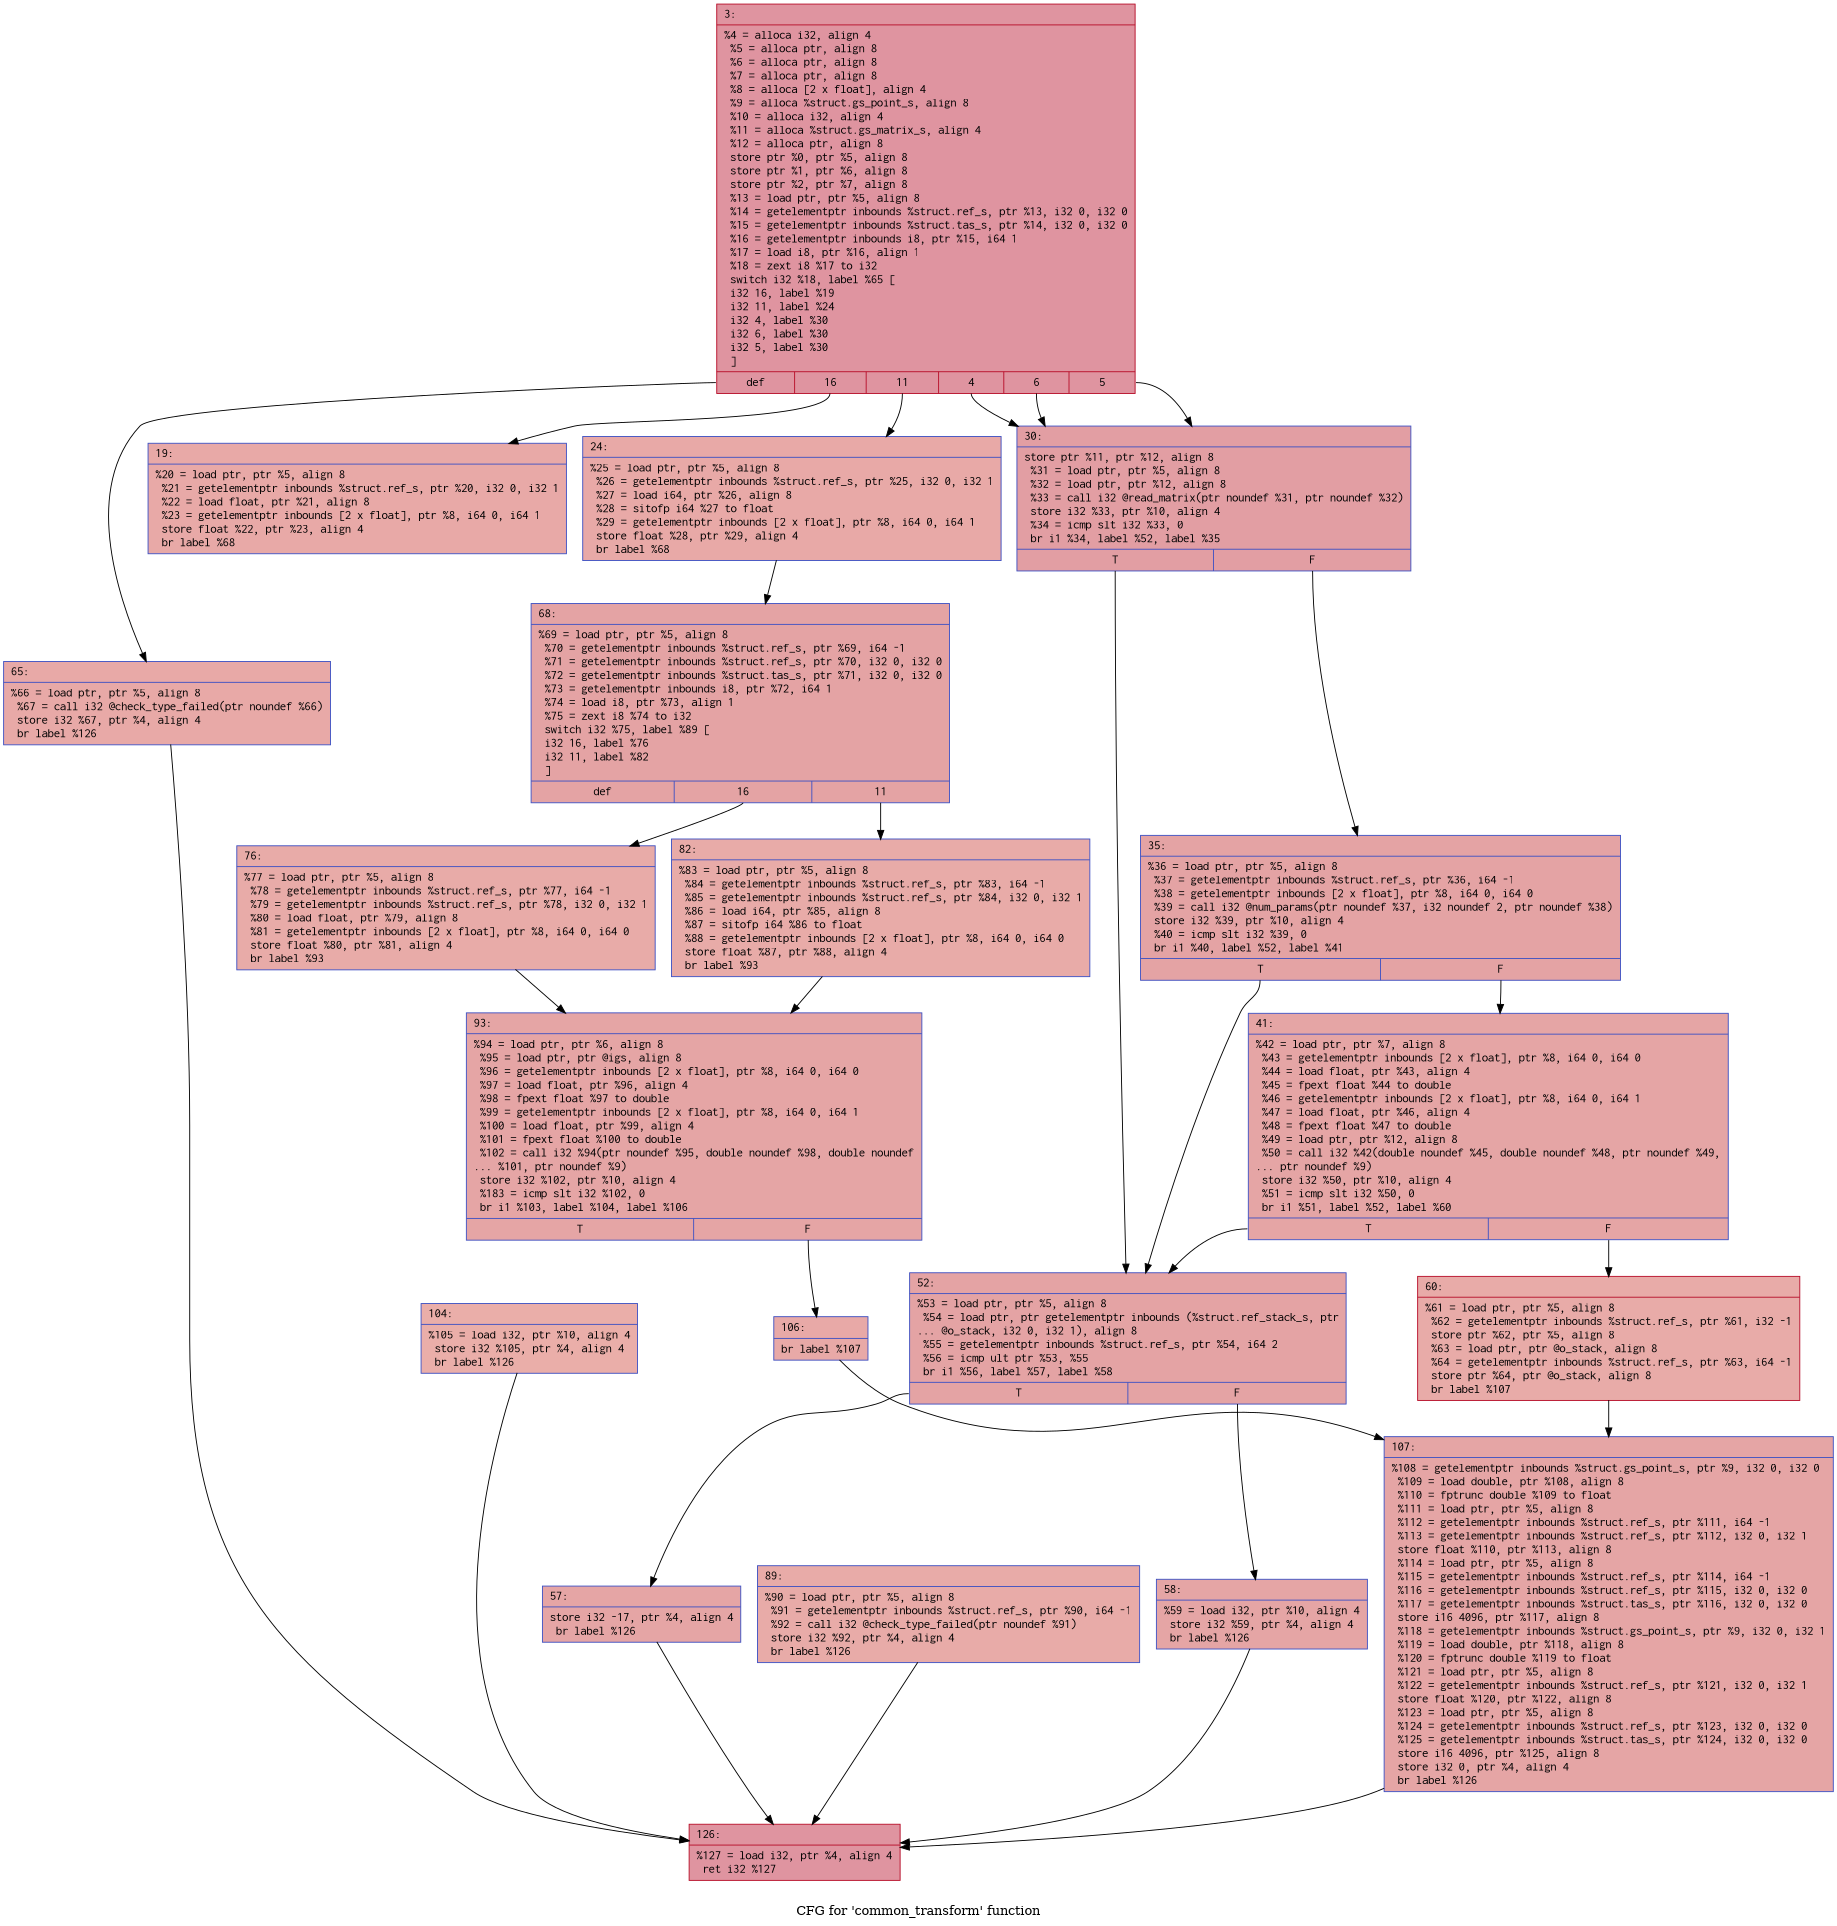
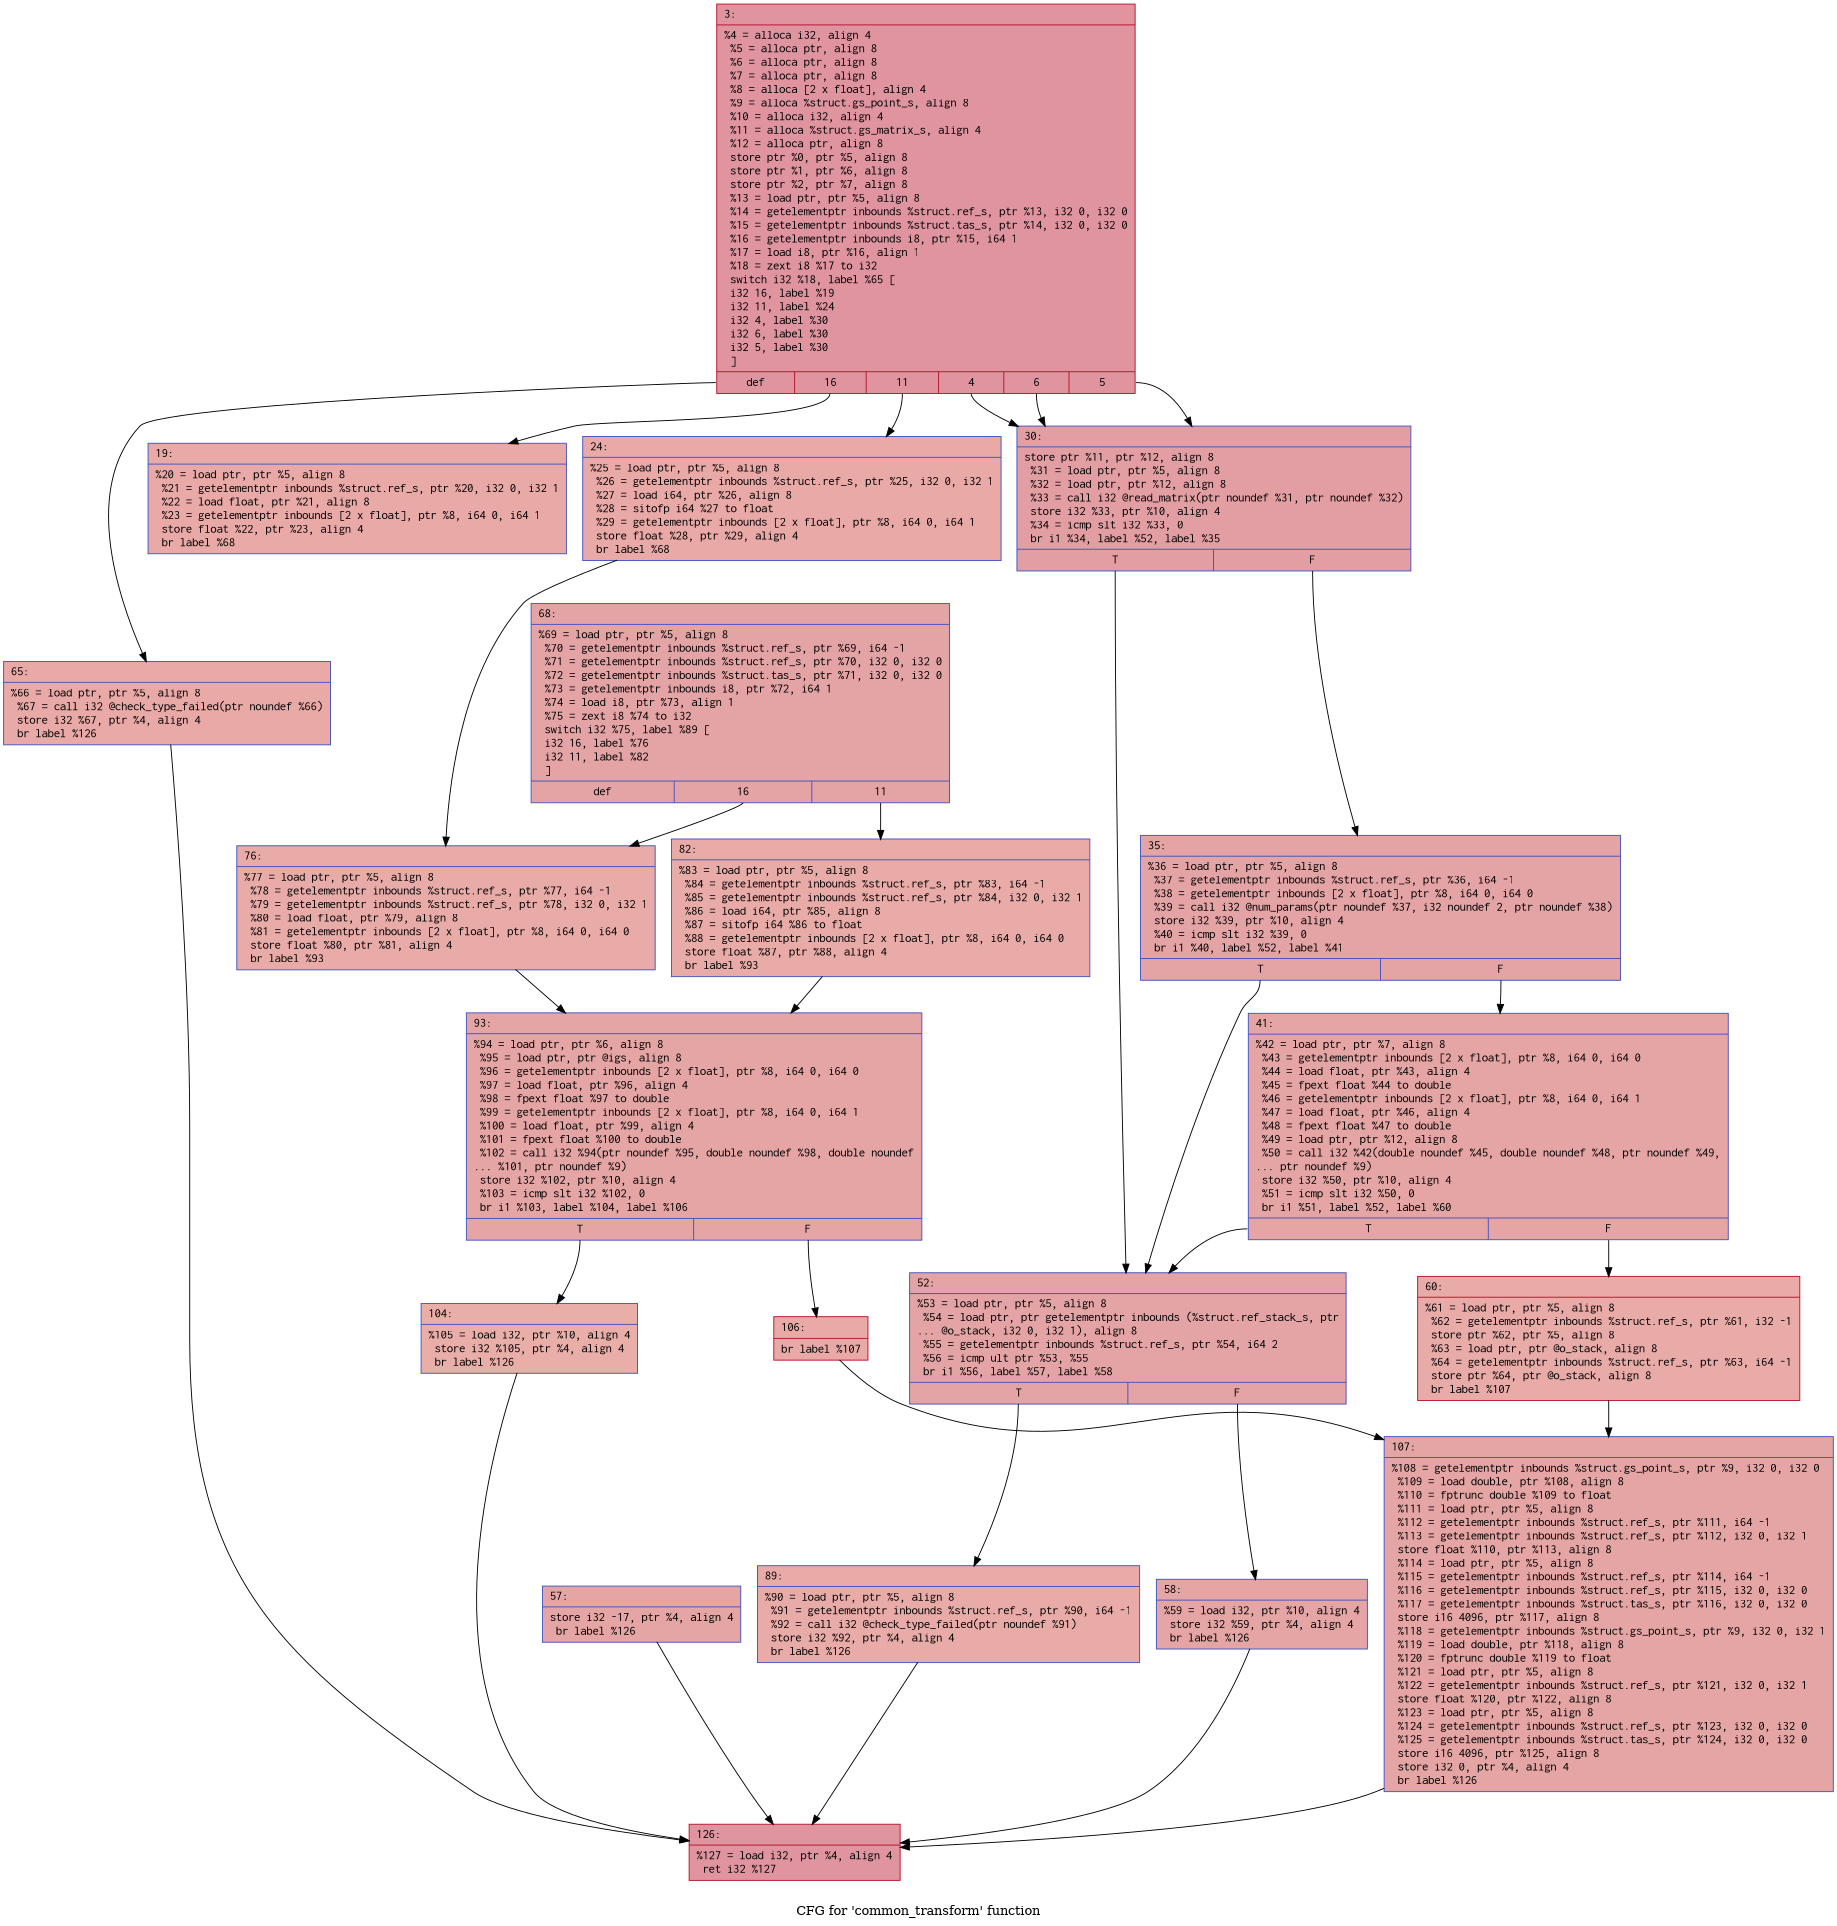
(772, 578) -> (484, 665)
(560, 1194) -> (560, 1194)
none -> (575, 1269)
(821, 1338) -> (821, 1338)
(747, 1438) -> (1006, 1483)
